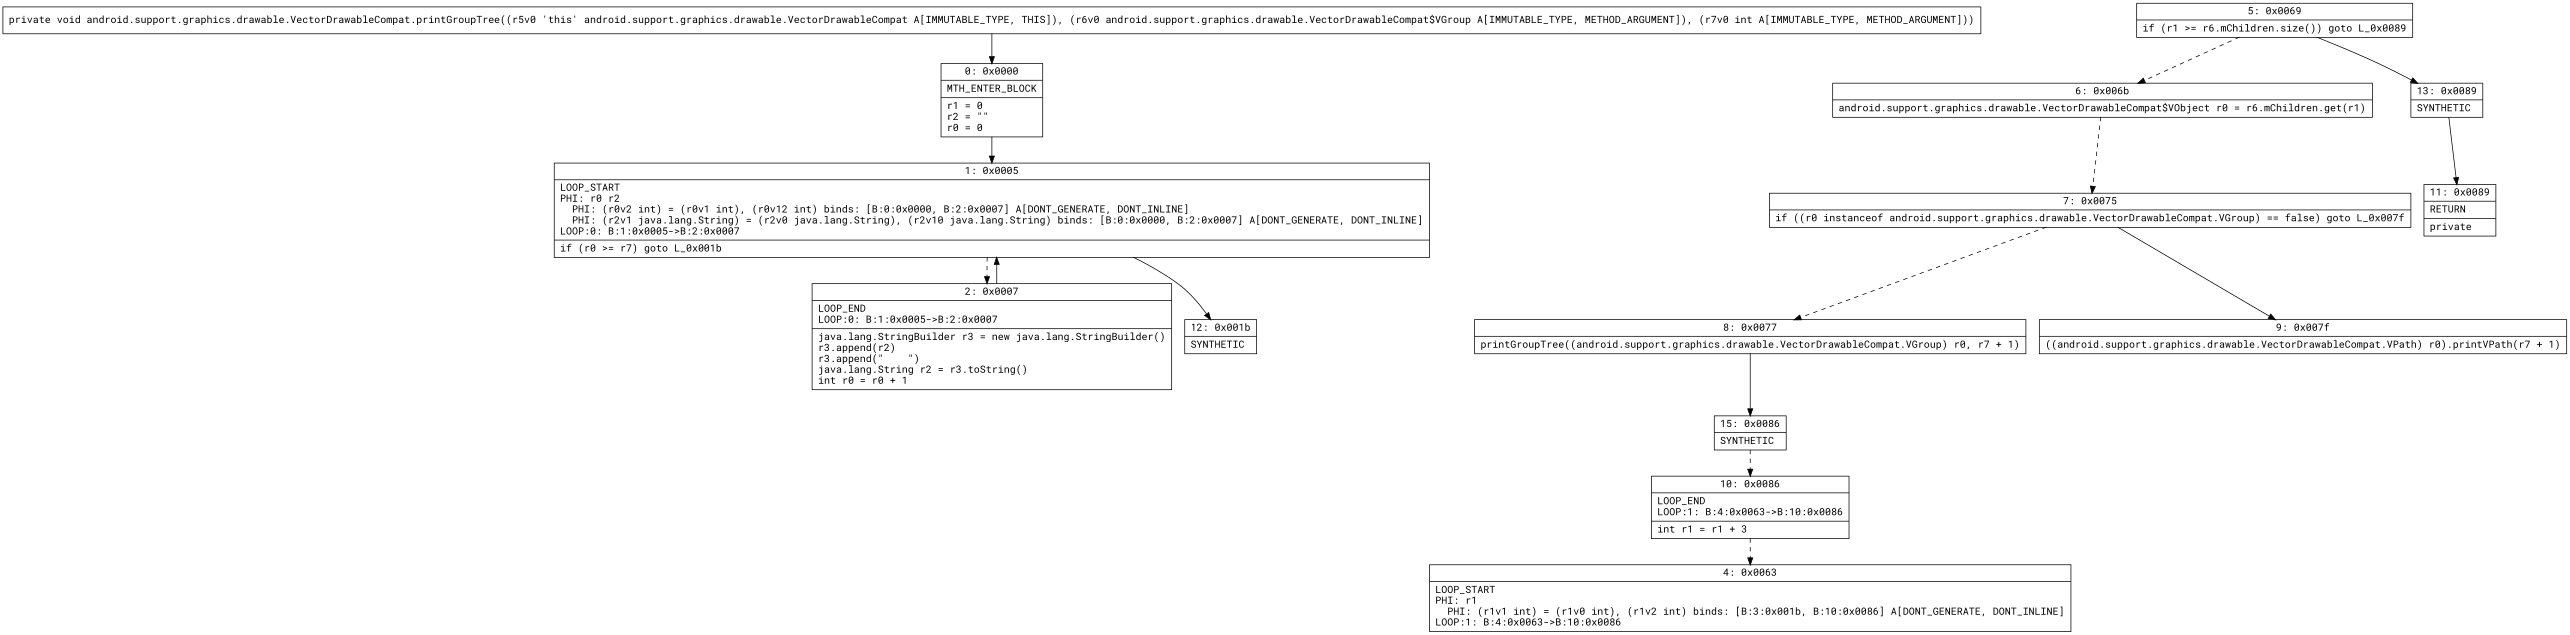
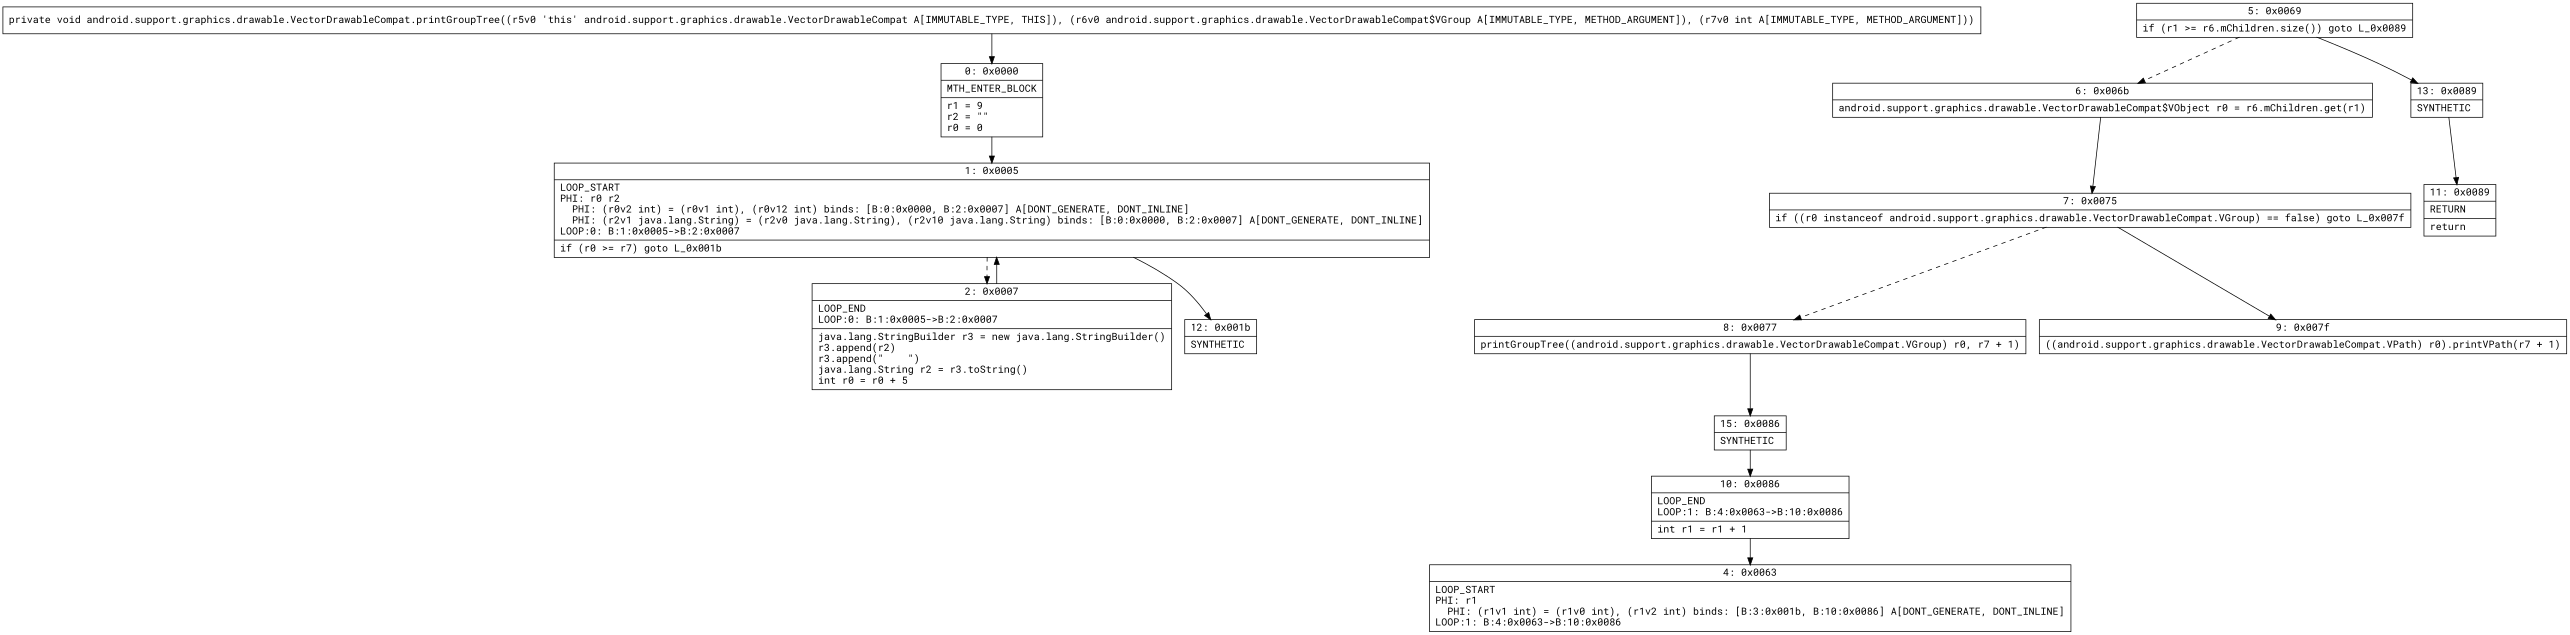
(965, 106) -> (965, 106)
(2097, 152) -> (2097, 152)
(2451, 227) -> (2448, 227)
(863, 381) -> (863, 381)
(1750, 459) -> (1750, 459)
(1702, 530) -> (1702, 530)
(1750, 548) -> (1750, 548)
